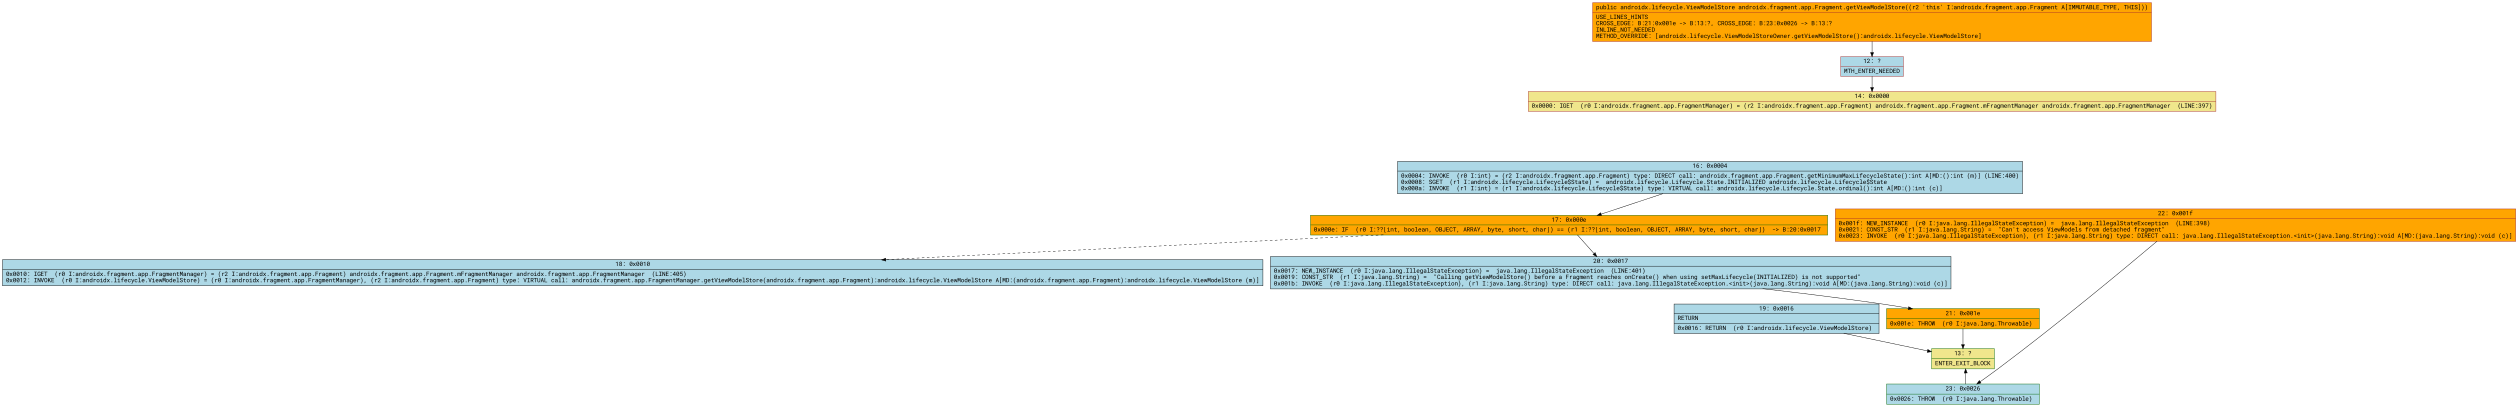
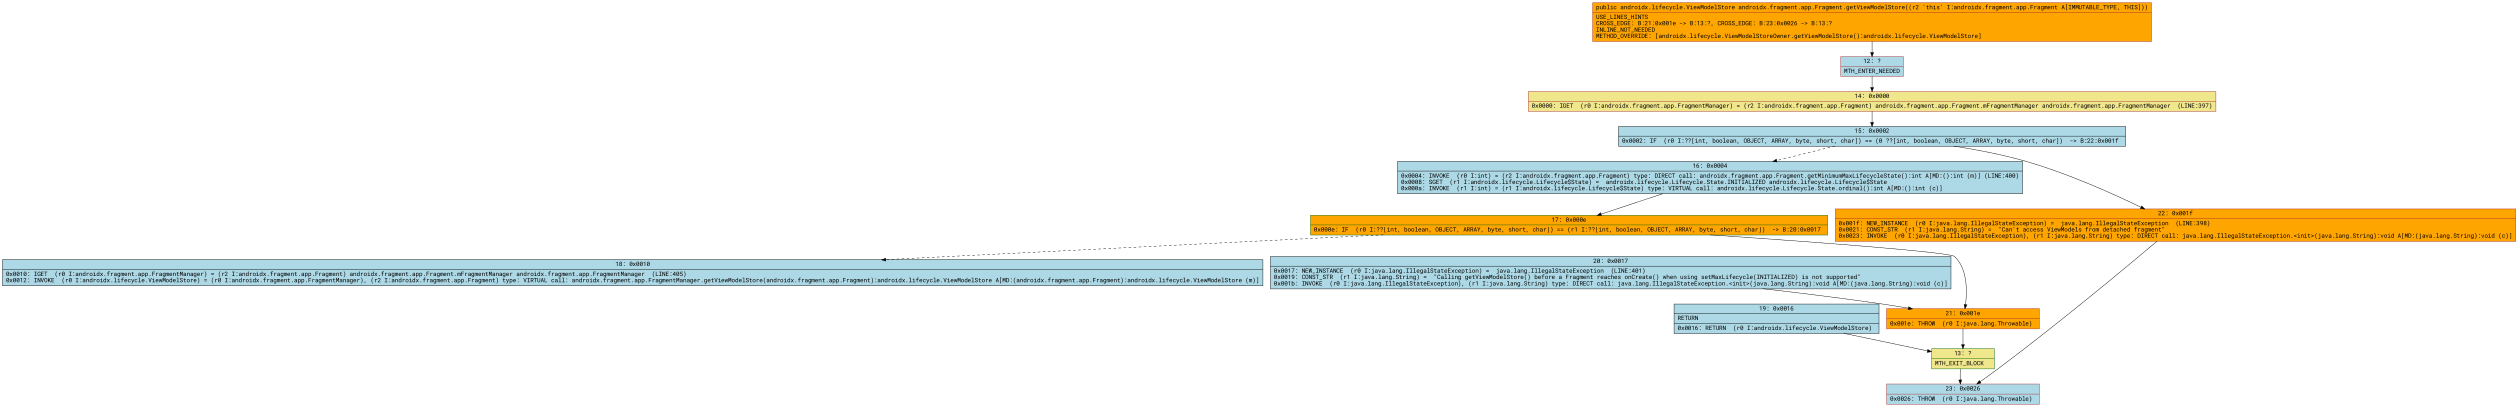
none -> (1872, 136)
(1586, 244) -> (1858, 246)
(1963, 319) -> (1963, 319)
(1963, 364) -> (1959, 364)
(1966, 379) -> (1960, 374)
(1963, 394) -> (1963, 394)
